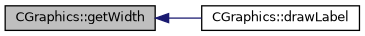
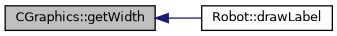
(281, 18) -> (267, 18)
